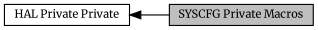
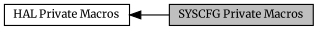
(67, 15) -> (67, 15)
